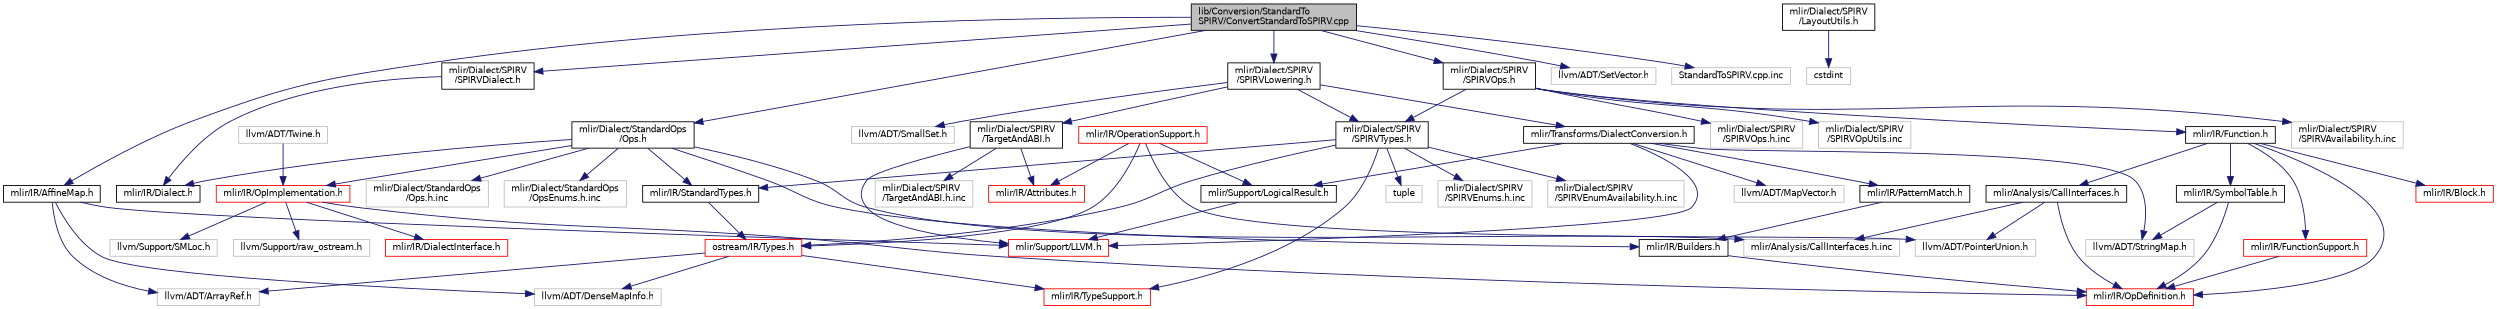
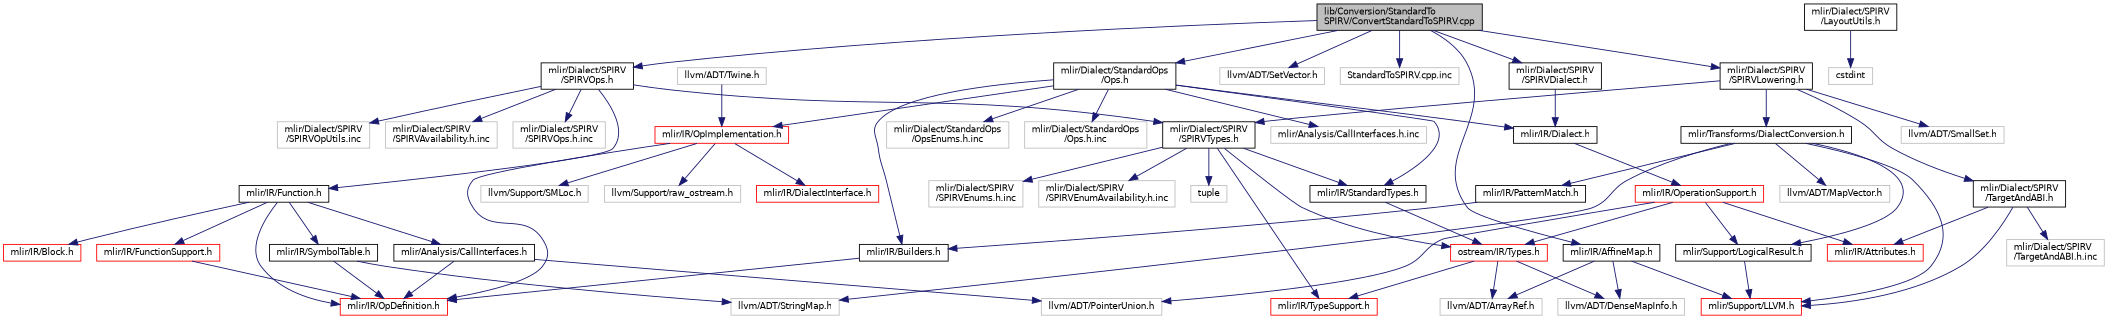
none -> (1623, 163)
(1943, 220) -> none
